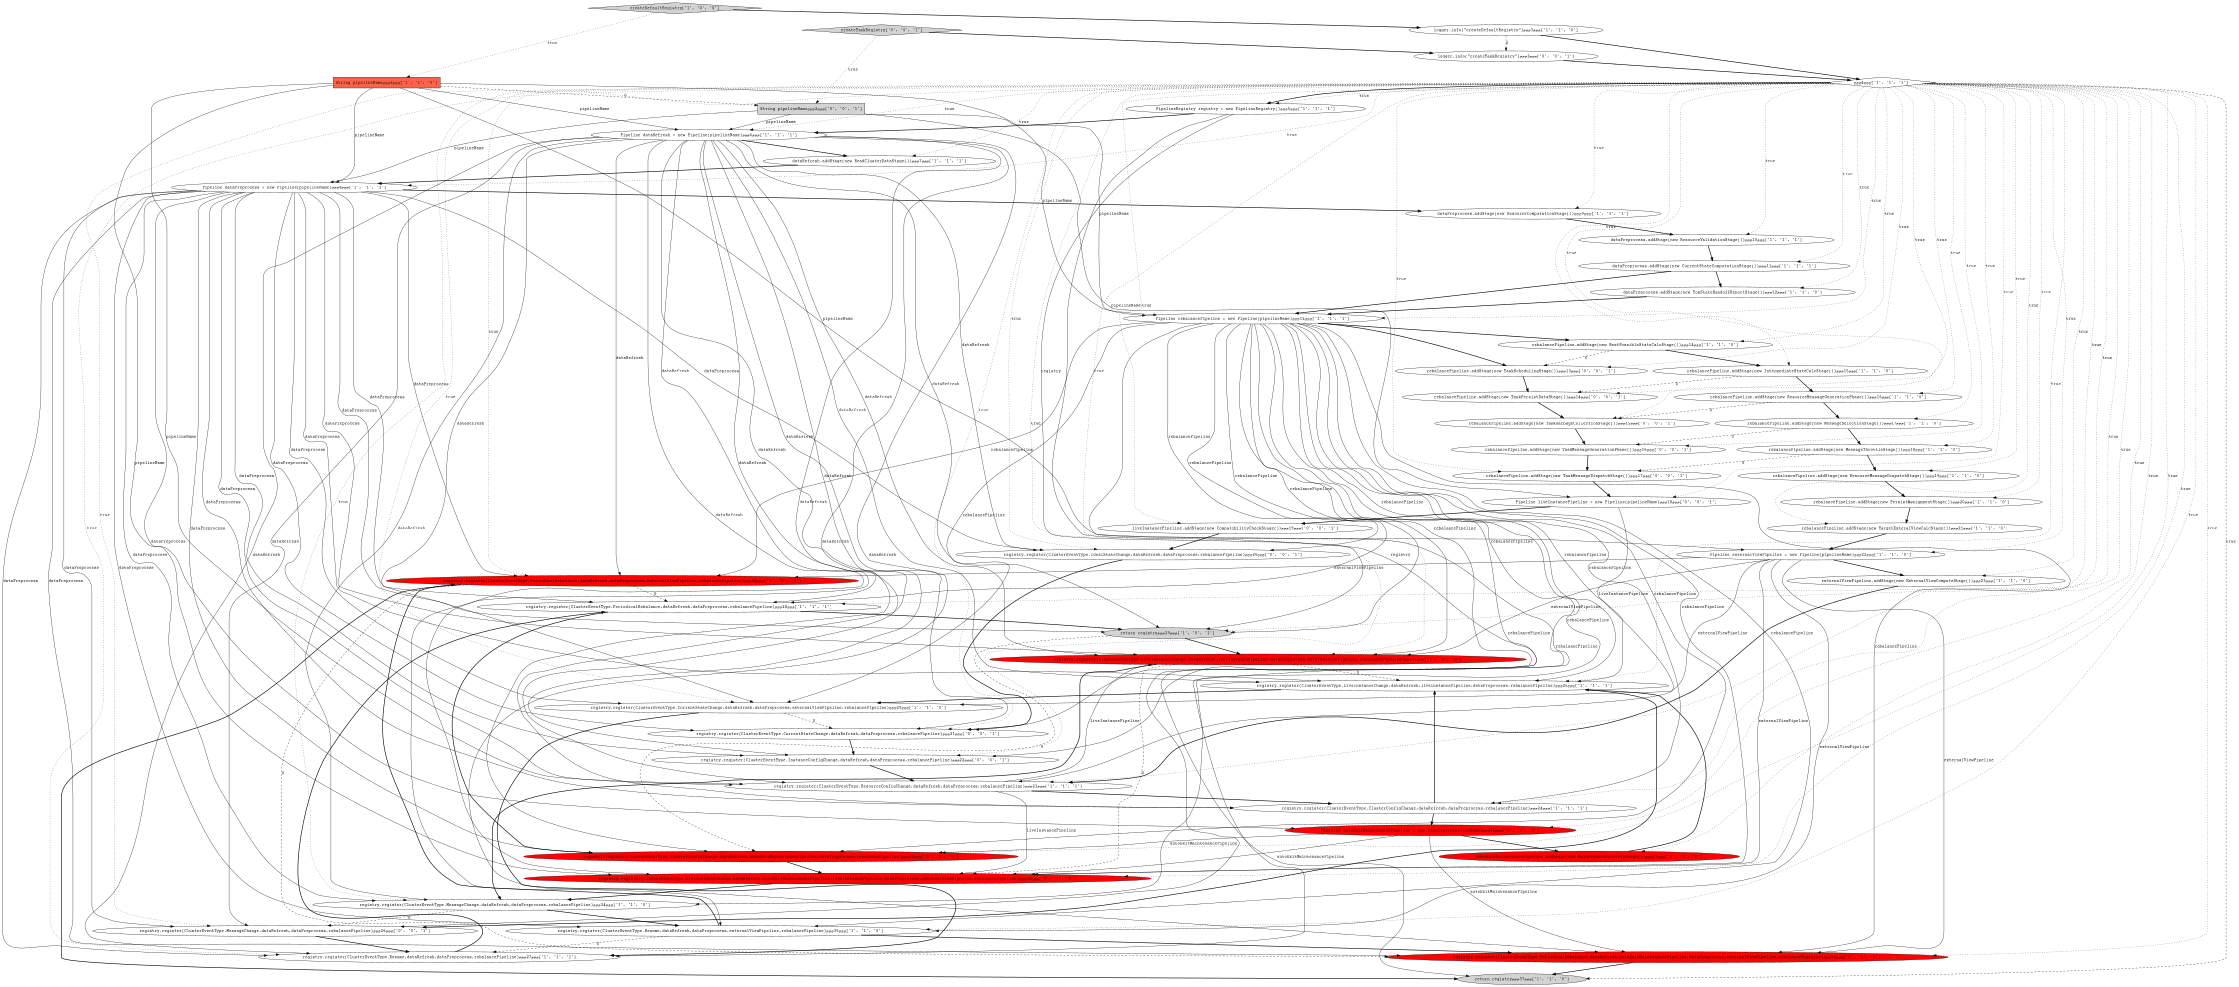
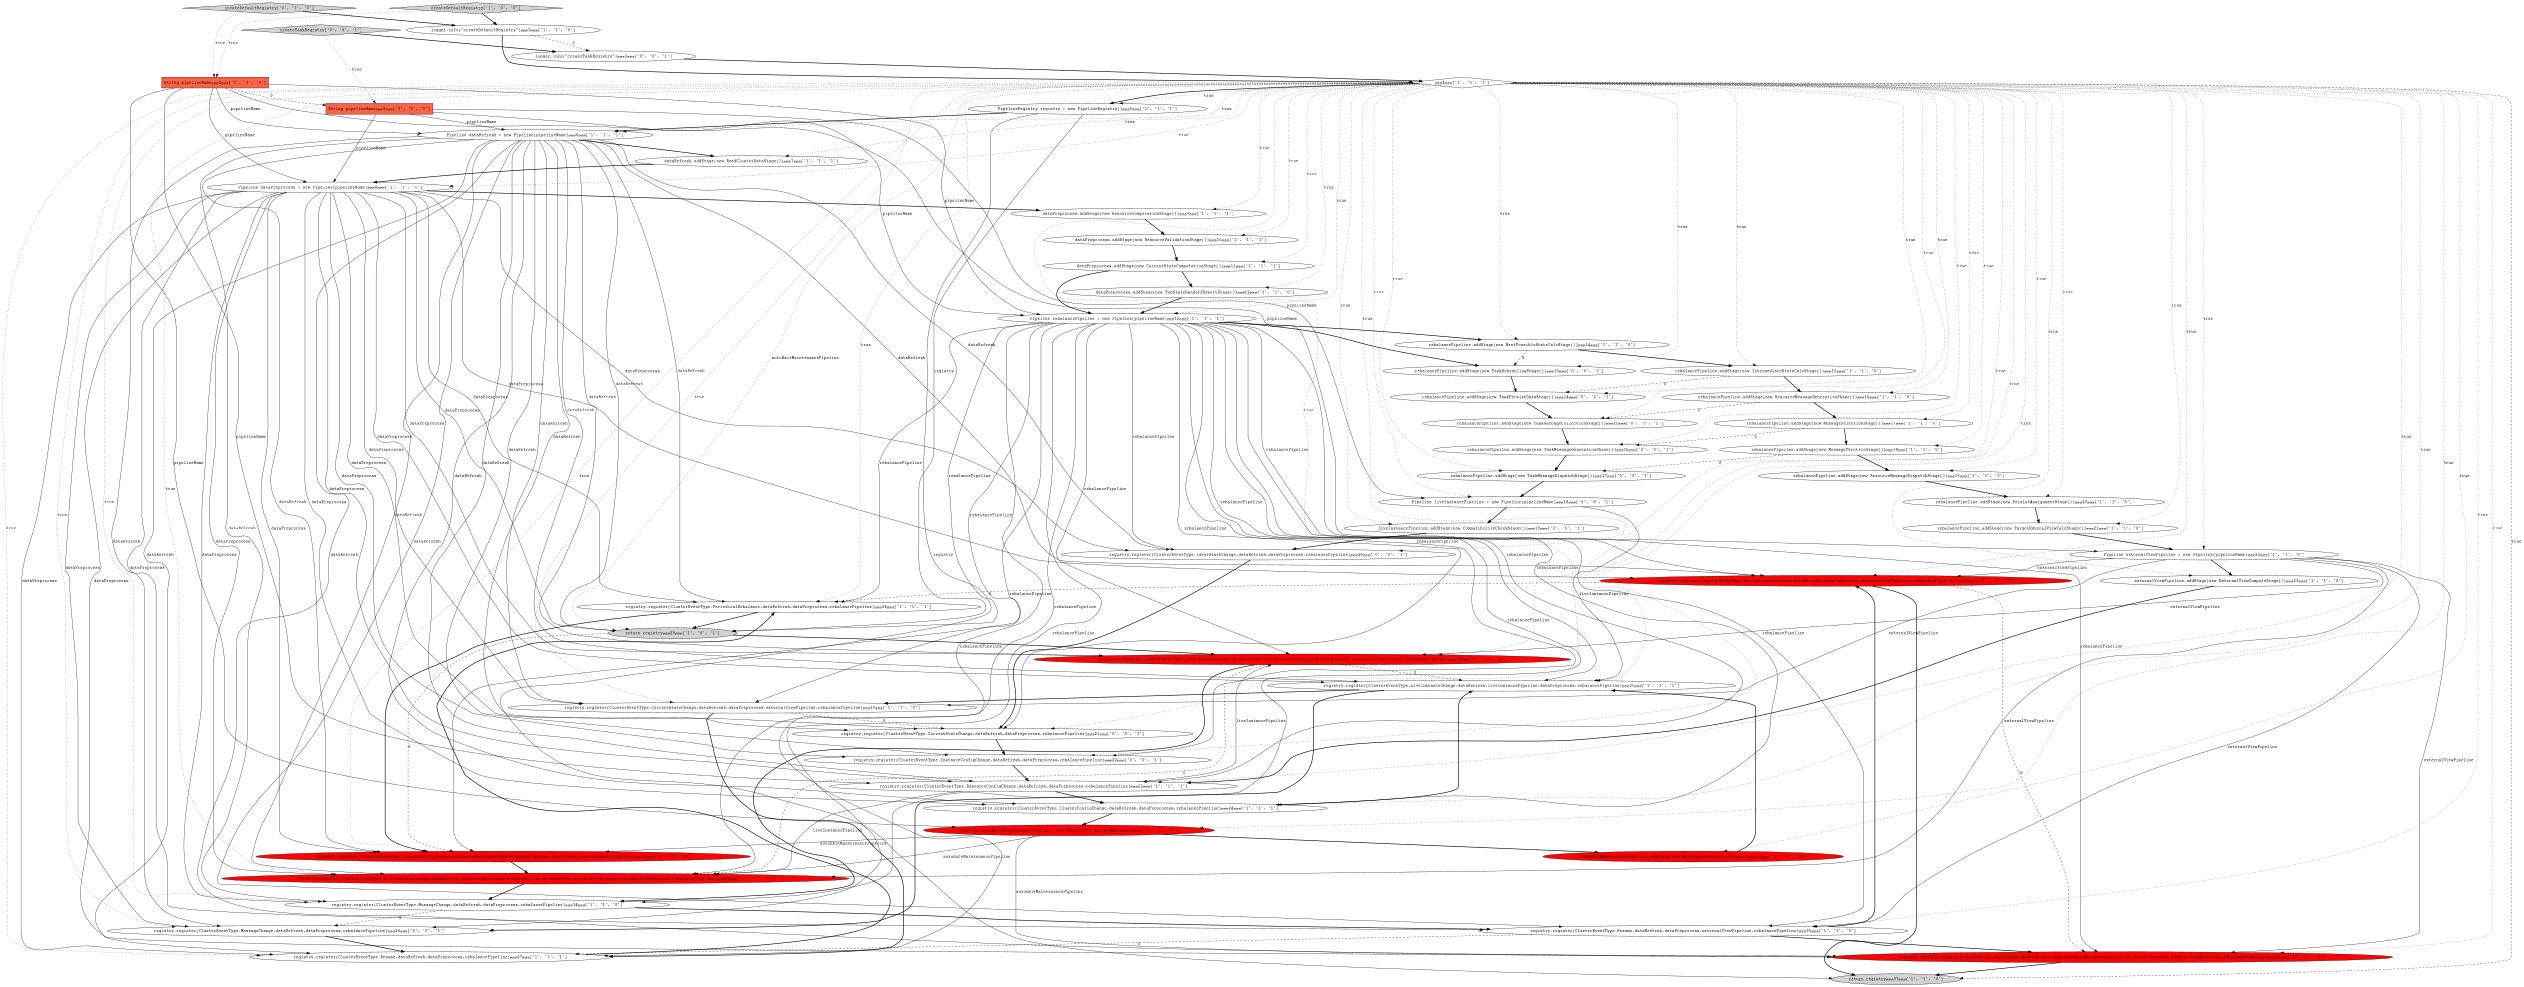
none -> (269, 8)
(811, 109) -> (379, 109)
(2107, 358) -> (805, 358)
